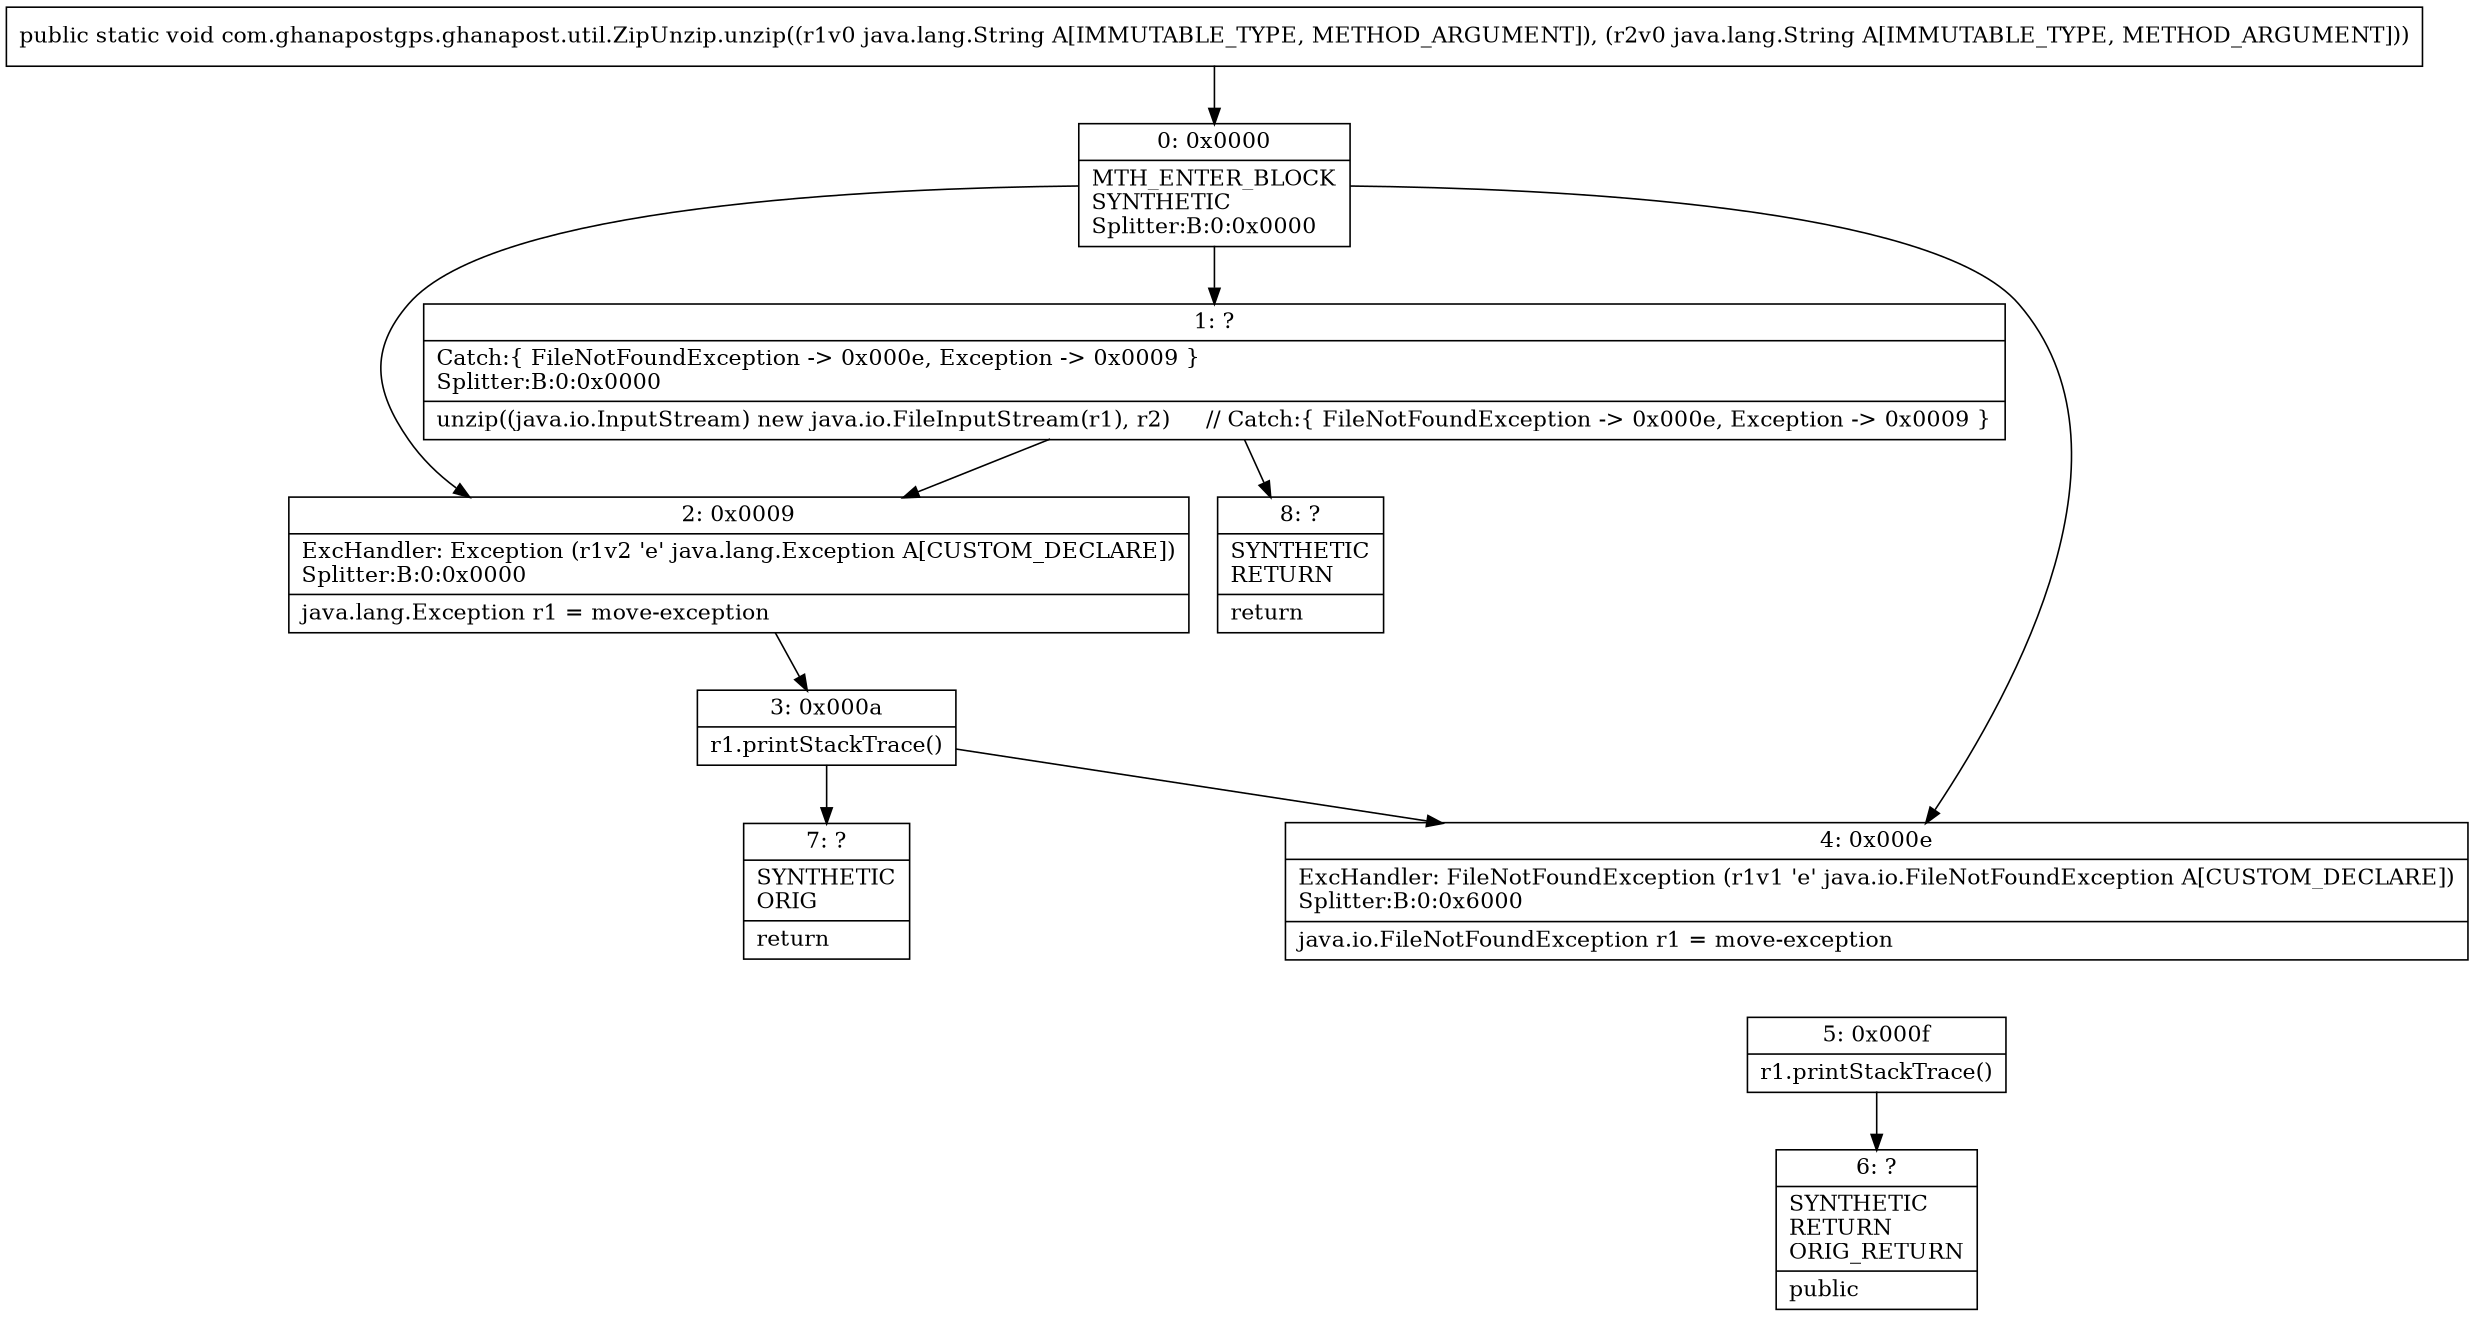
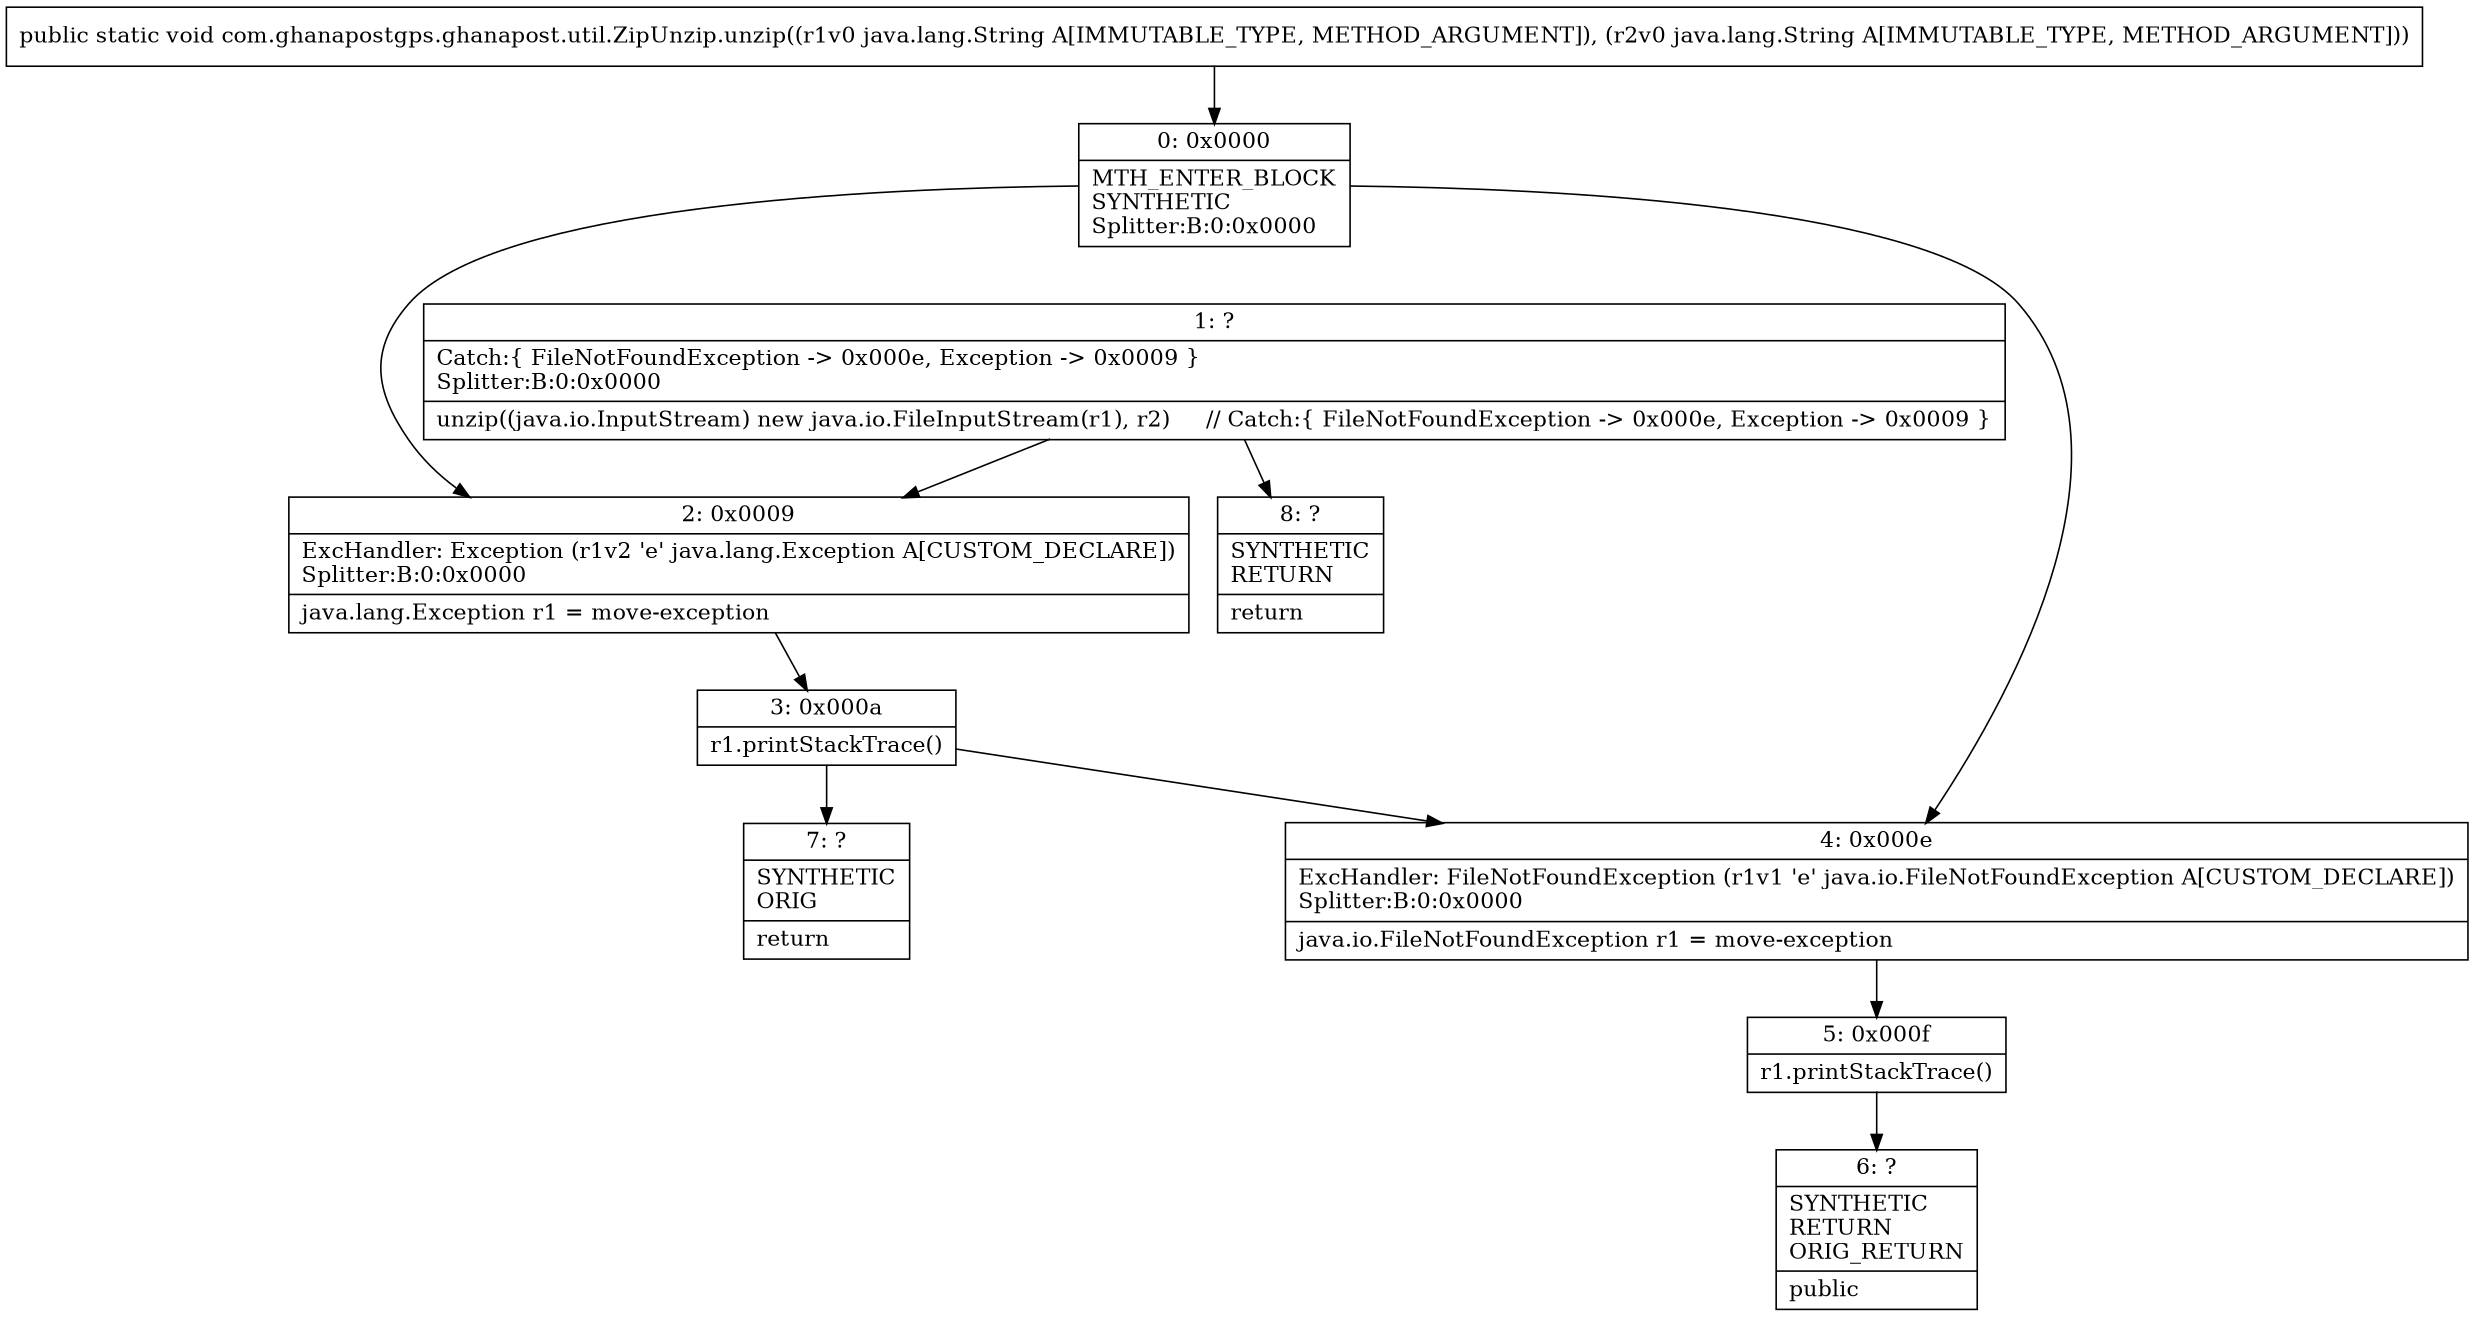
(1214, 267) -> none
(1412, 902) -> (1412, 902)
none -> (1877, 981)
